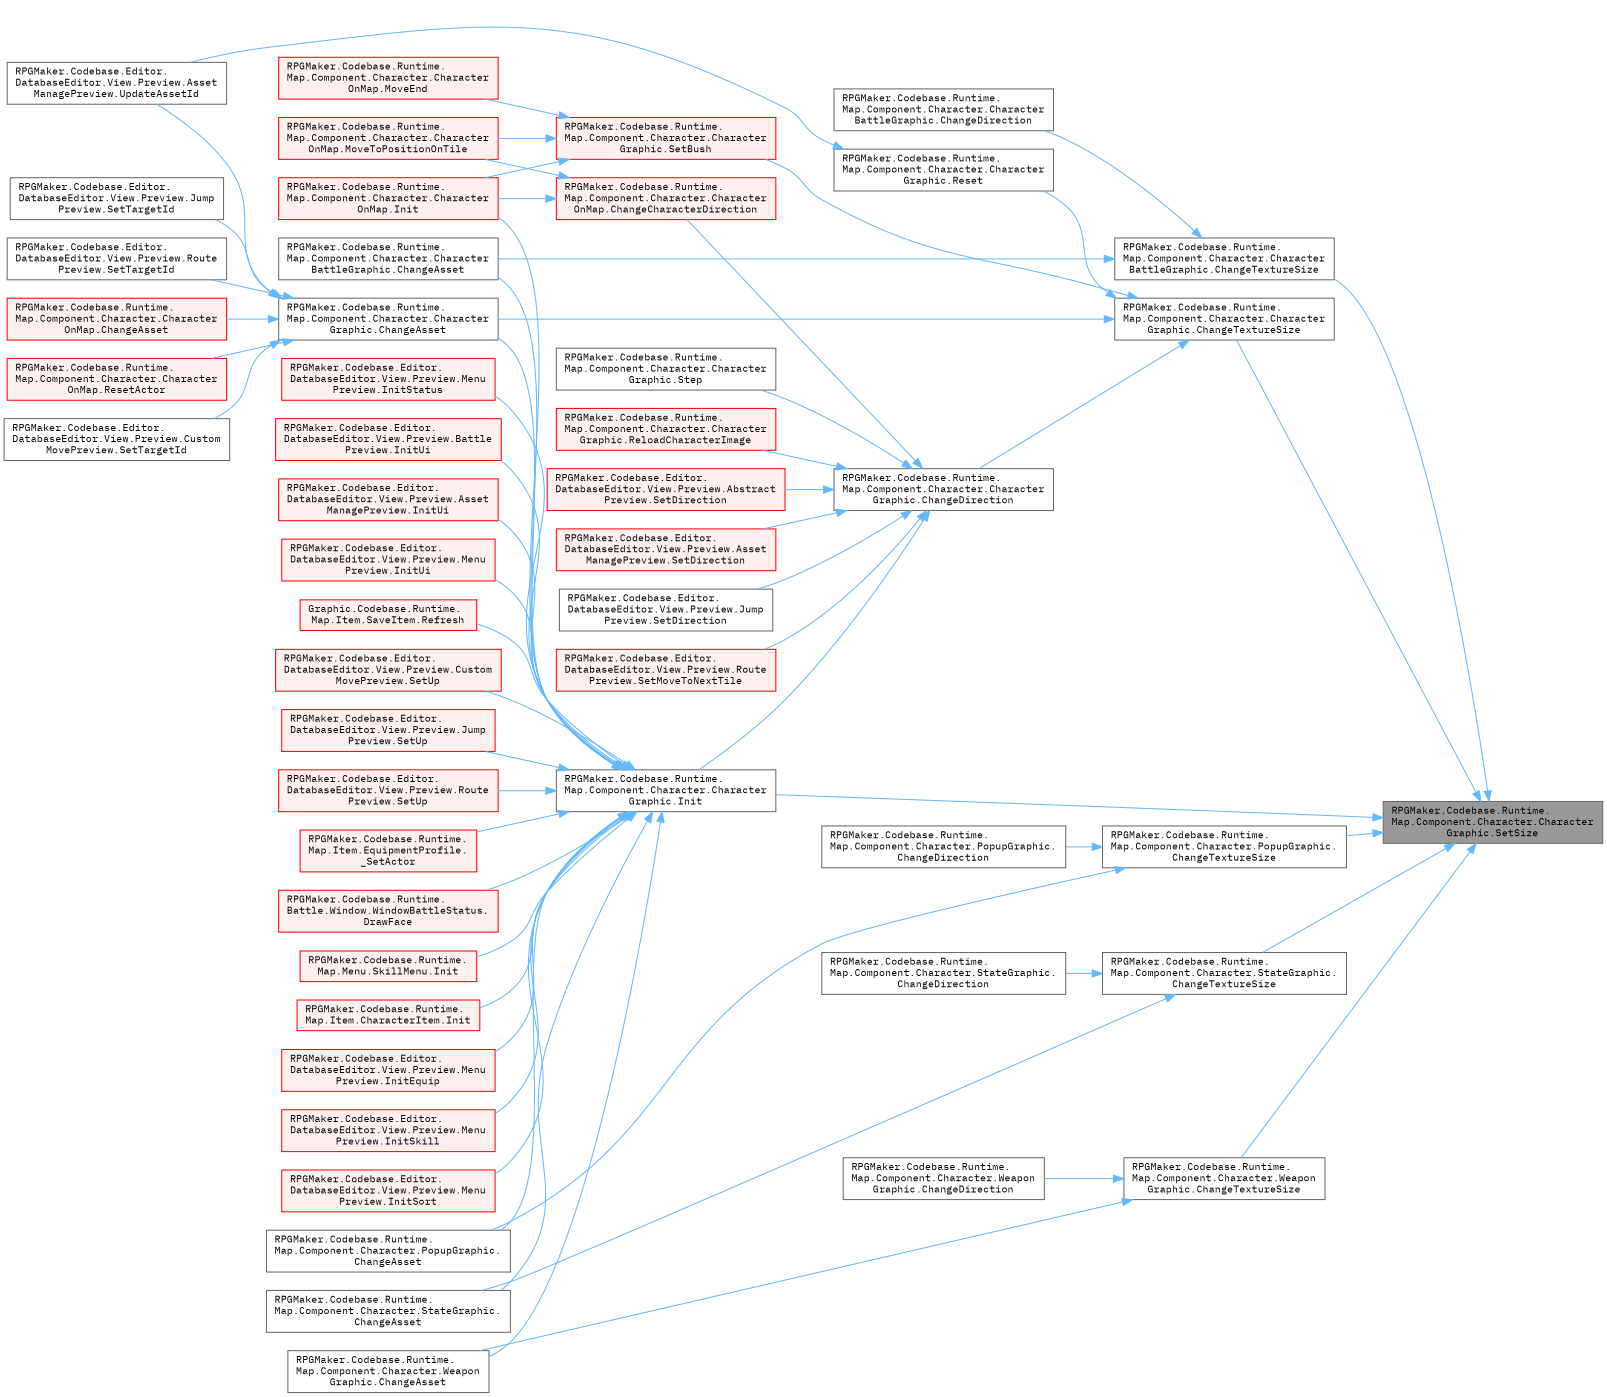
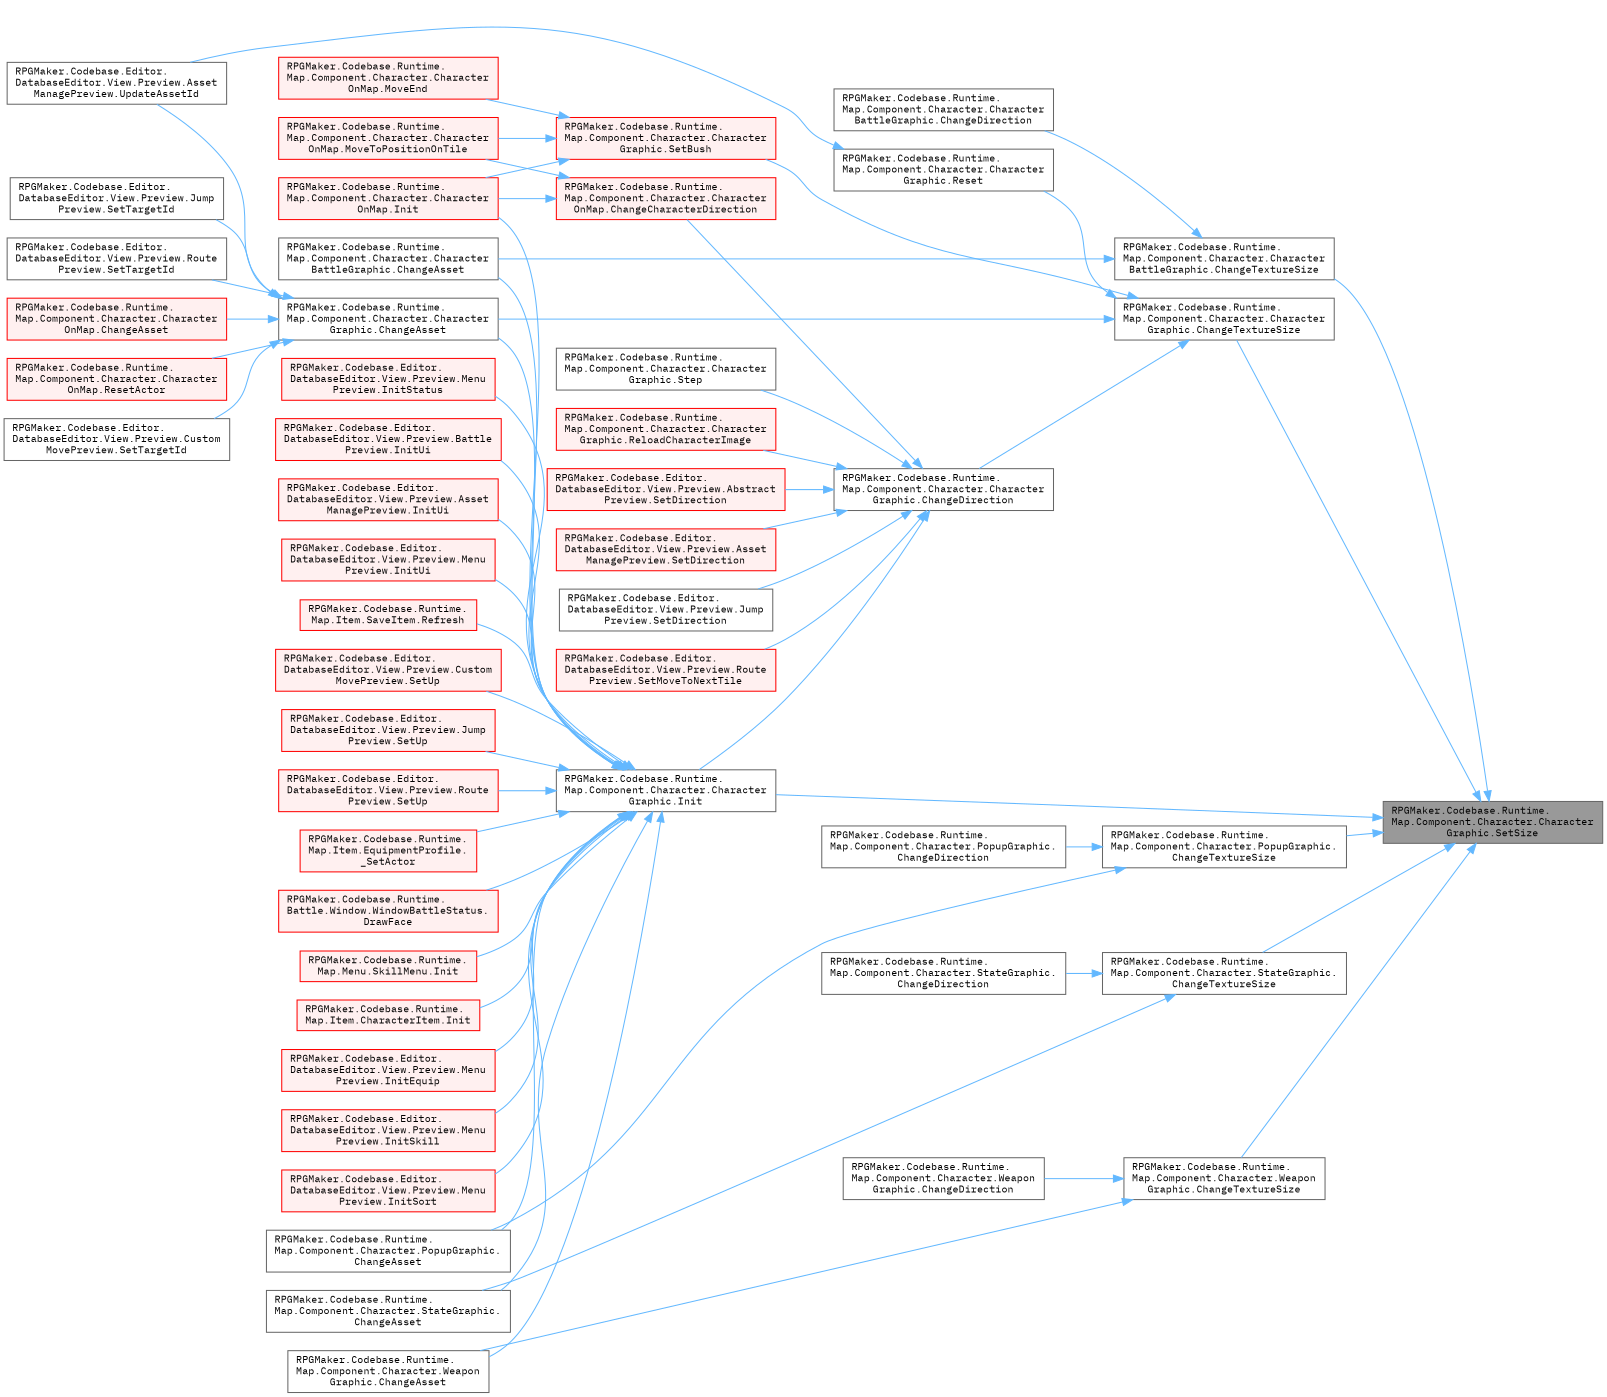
(388, 615) -> (388, 615)
